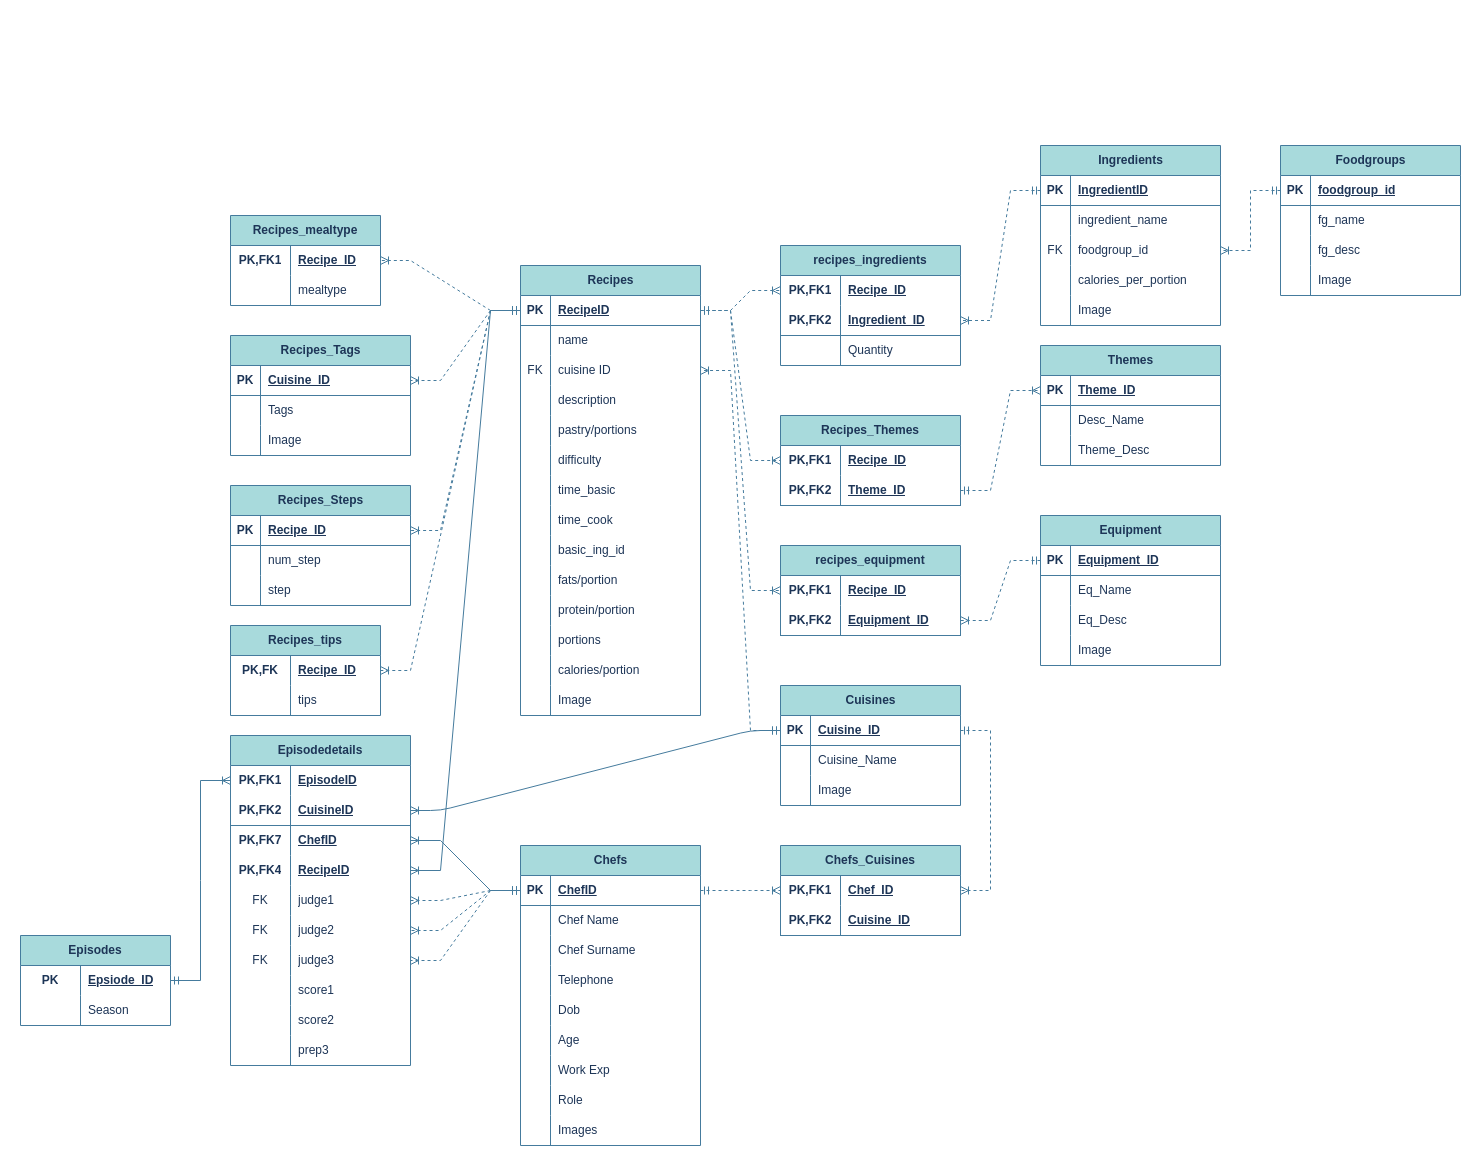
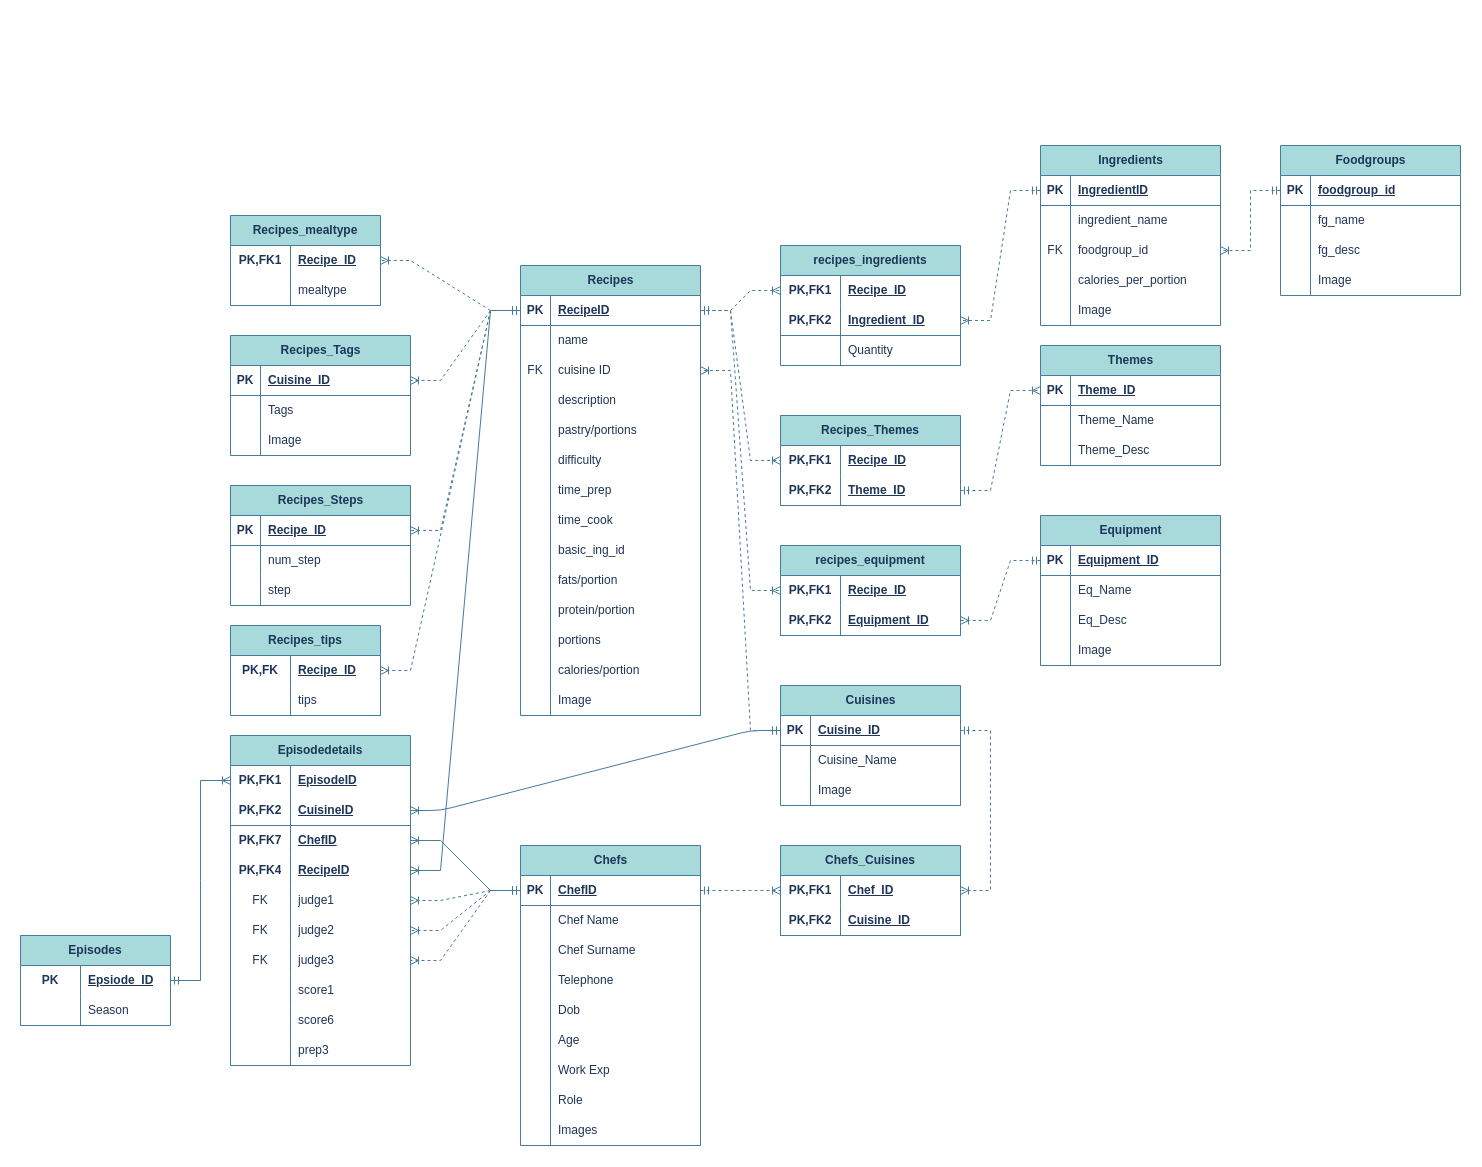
(1109, 421) -> (1112, 421)
(589, 491) -> (587, 491)
(319, 1021) -> (319, 1021)
